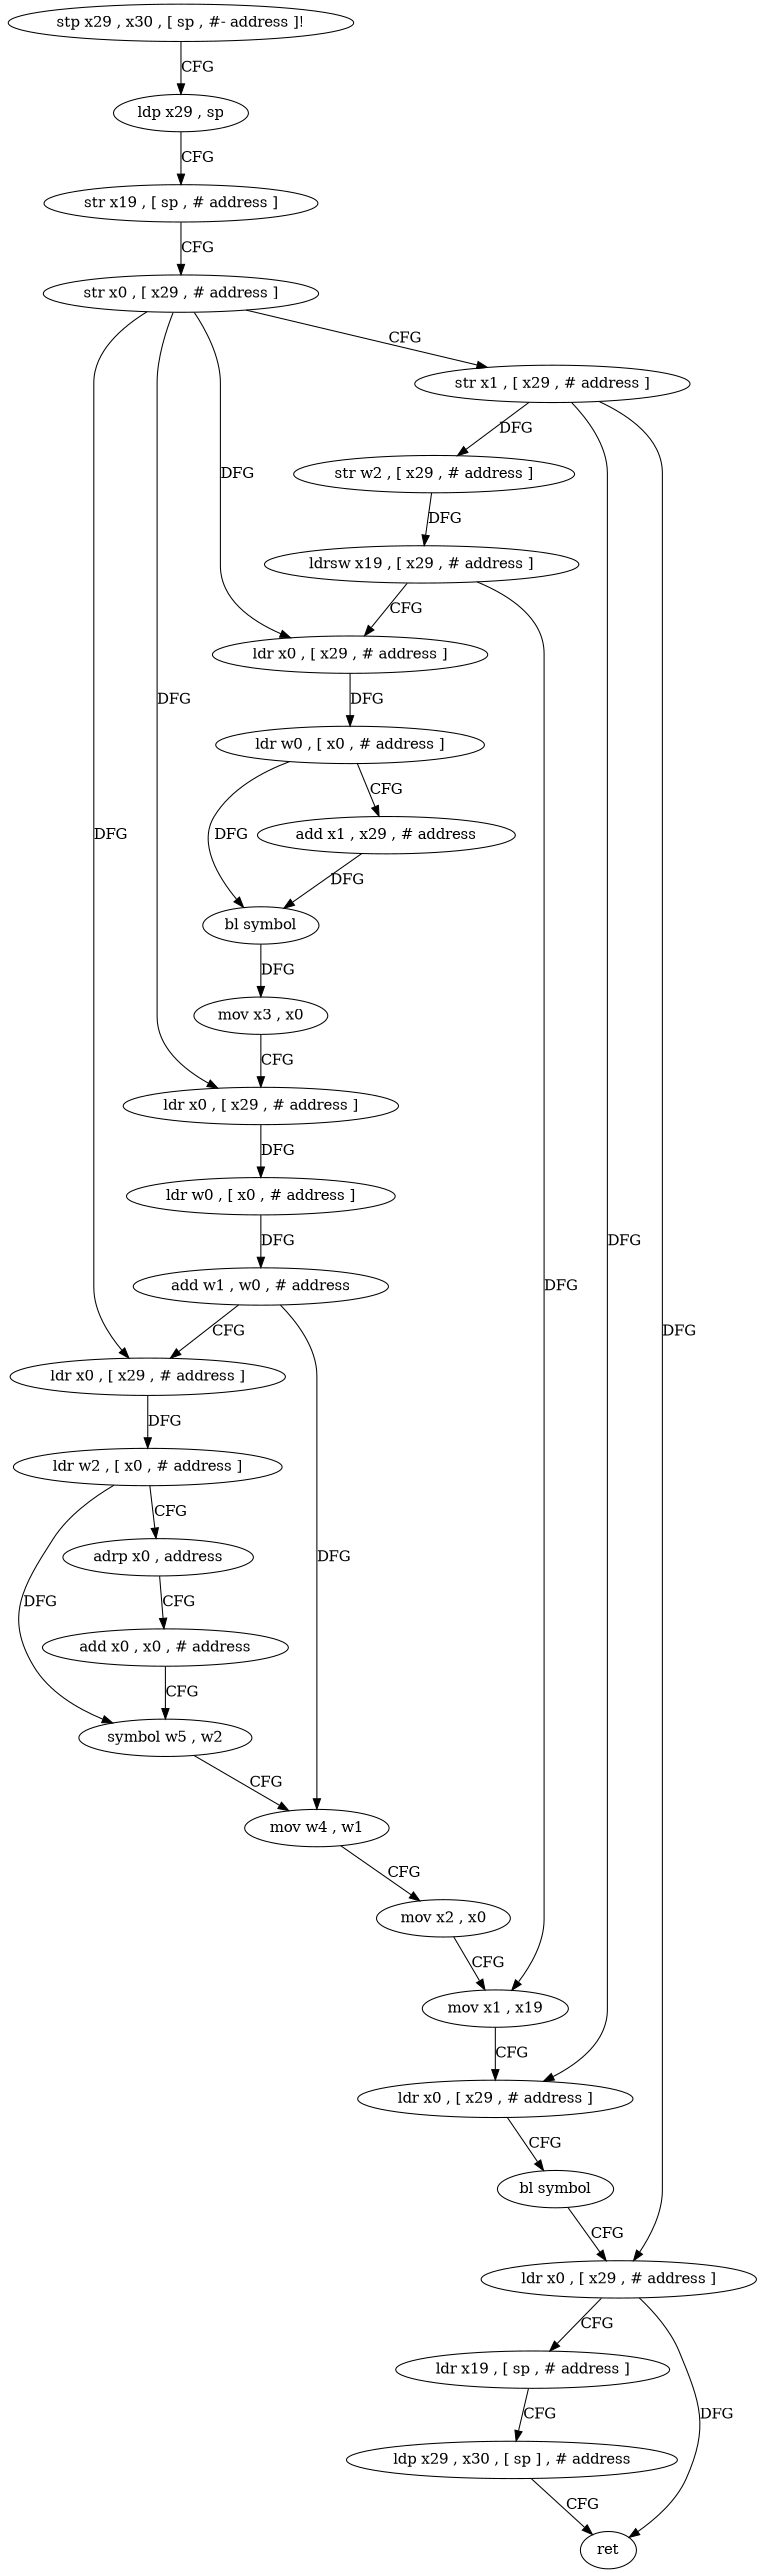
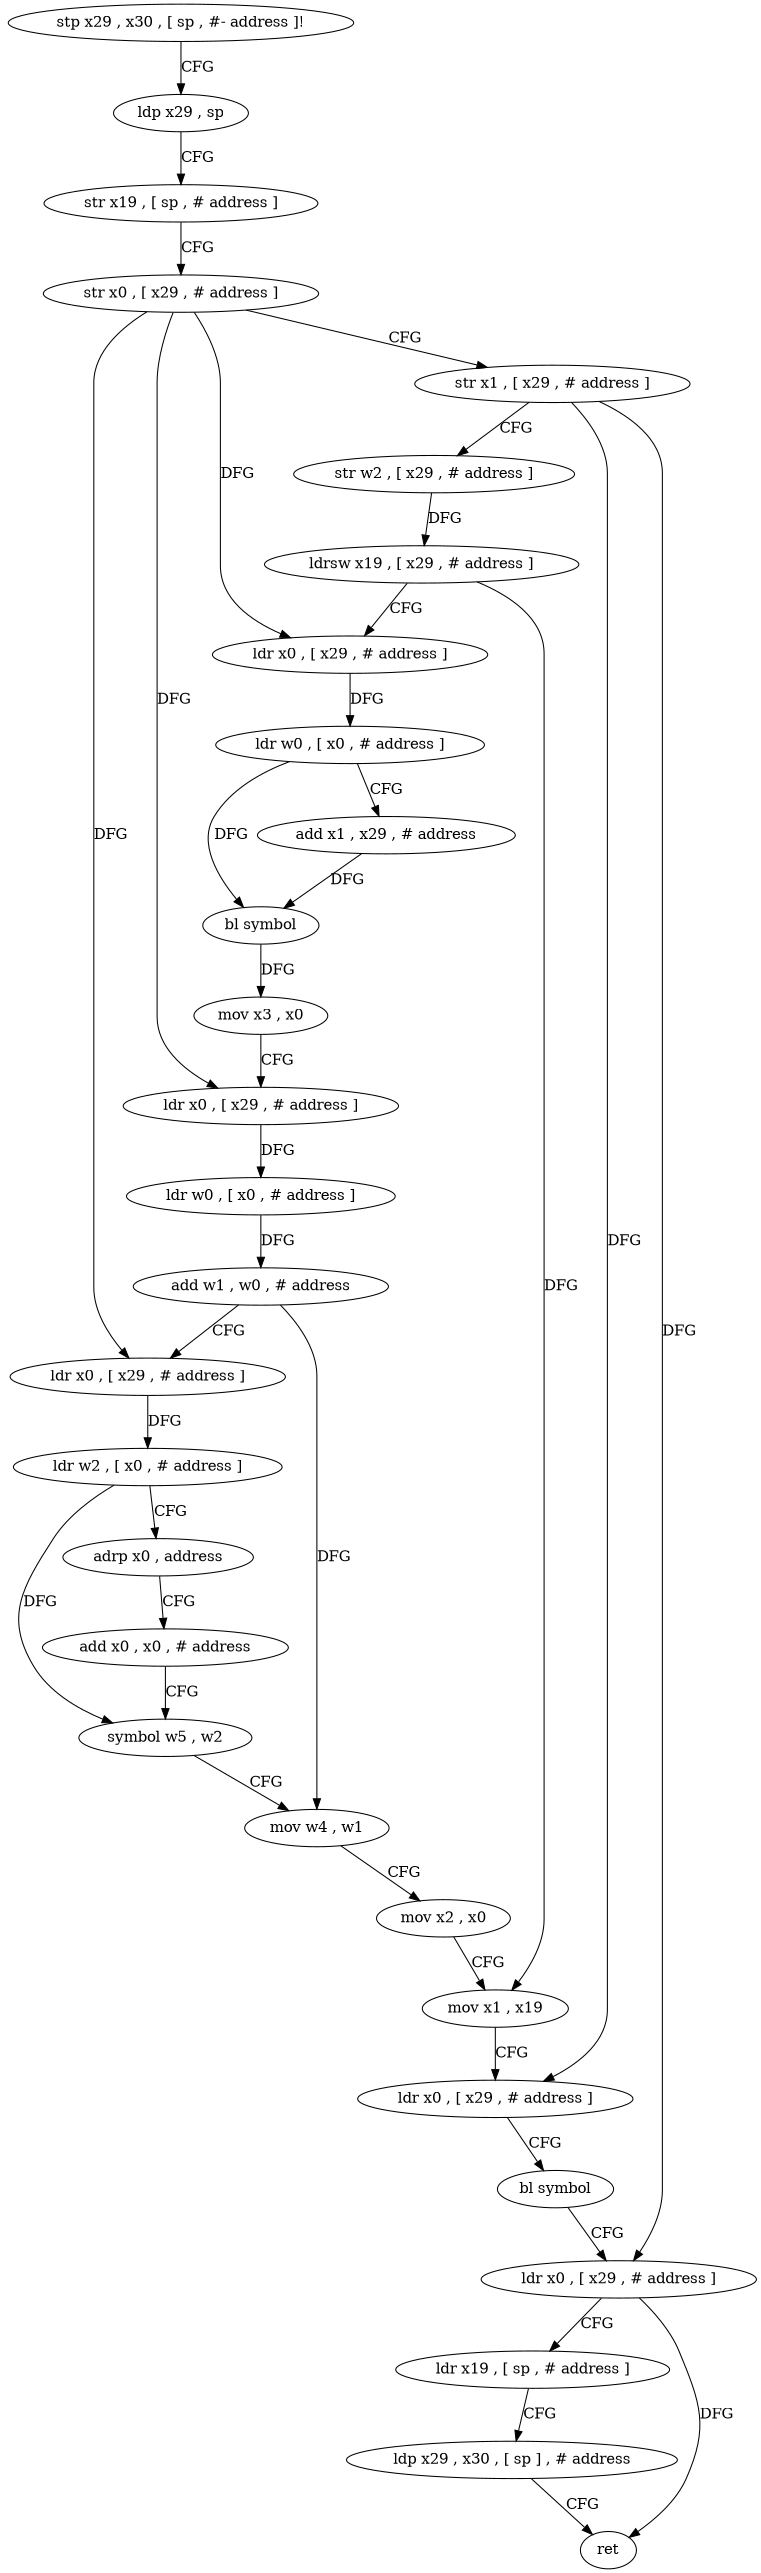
(516, 429) -> (516, 429)
